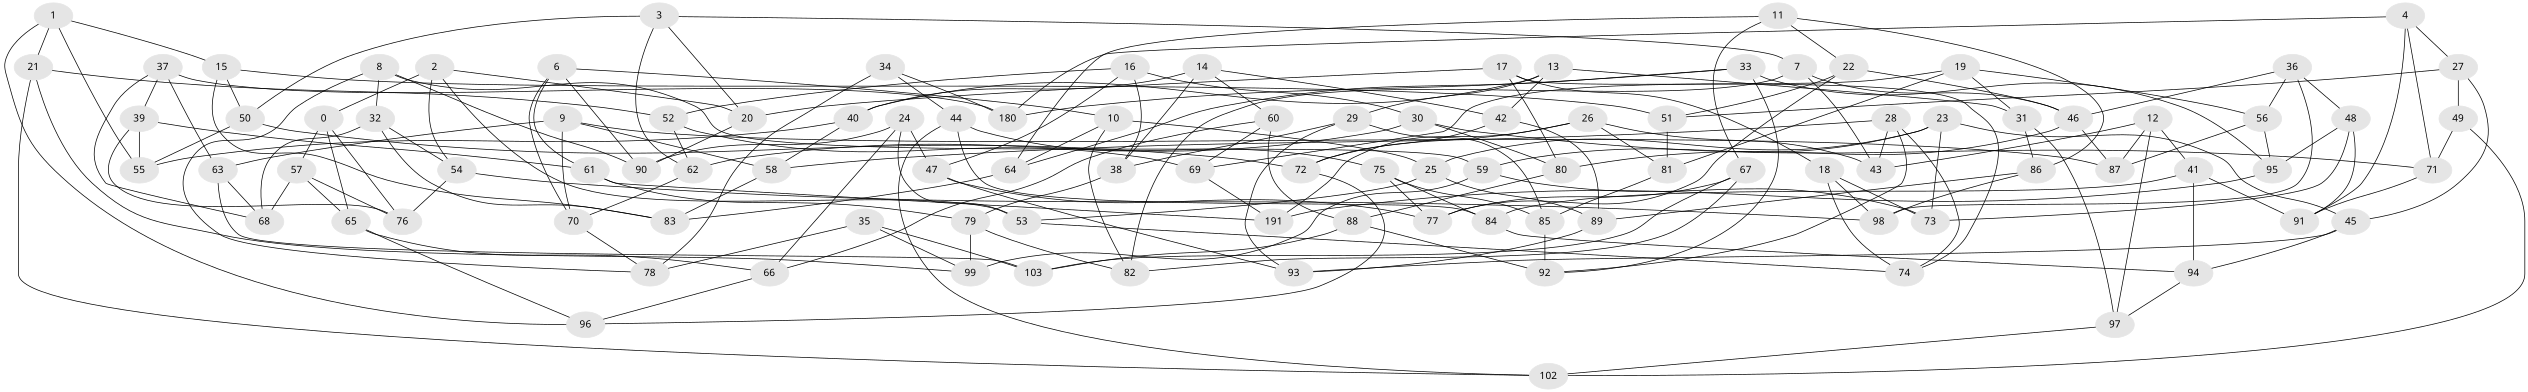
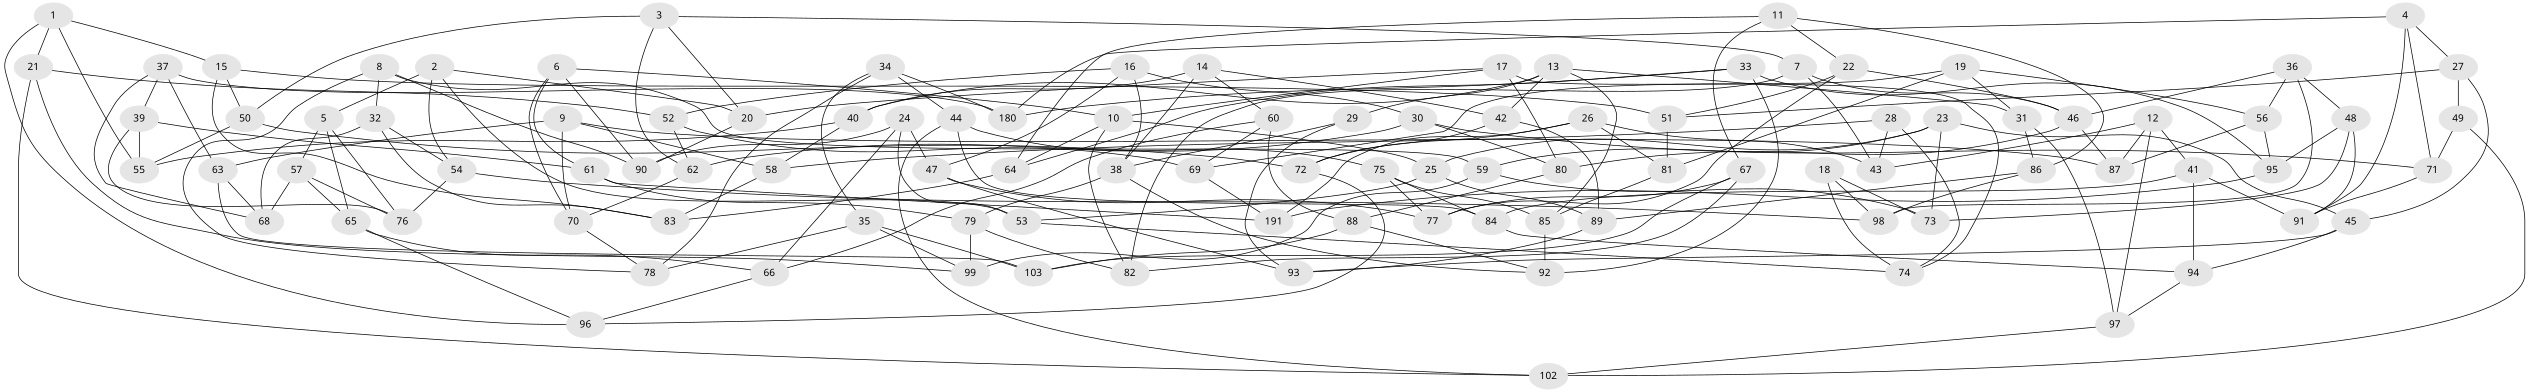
(1669, 99) -> (1378, 83)
(324, 119) -> (324, 119)
none -> (822, 131)
(1504, 155) -> (1605, 157)
(1766, 243) -> (1311, 250)
